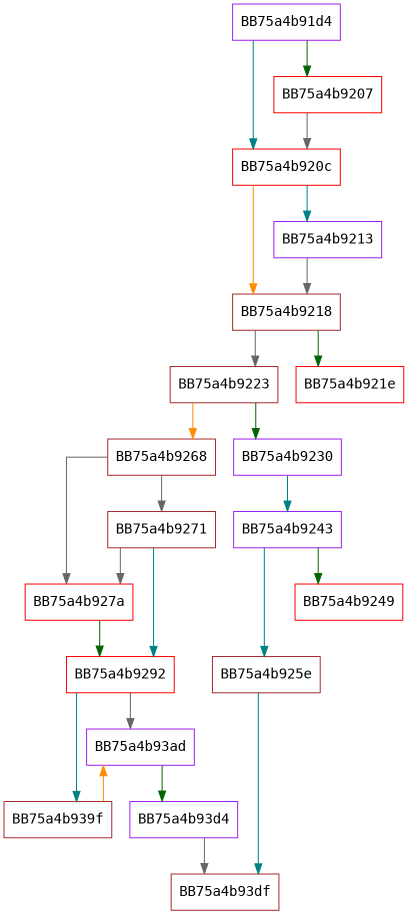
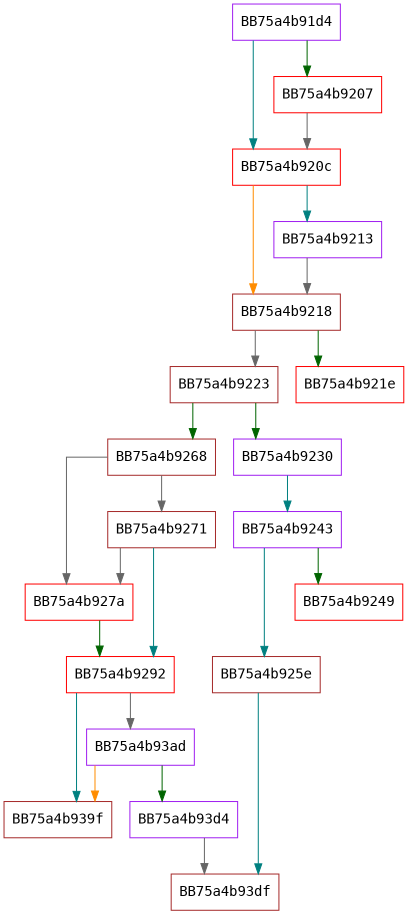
(193, 416) -> (193, 416)
(103, 789) -> (95, 778)
